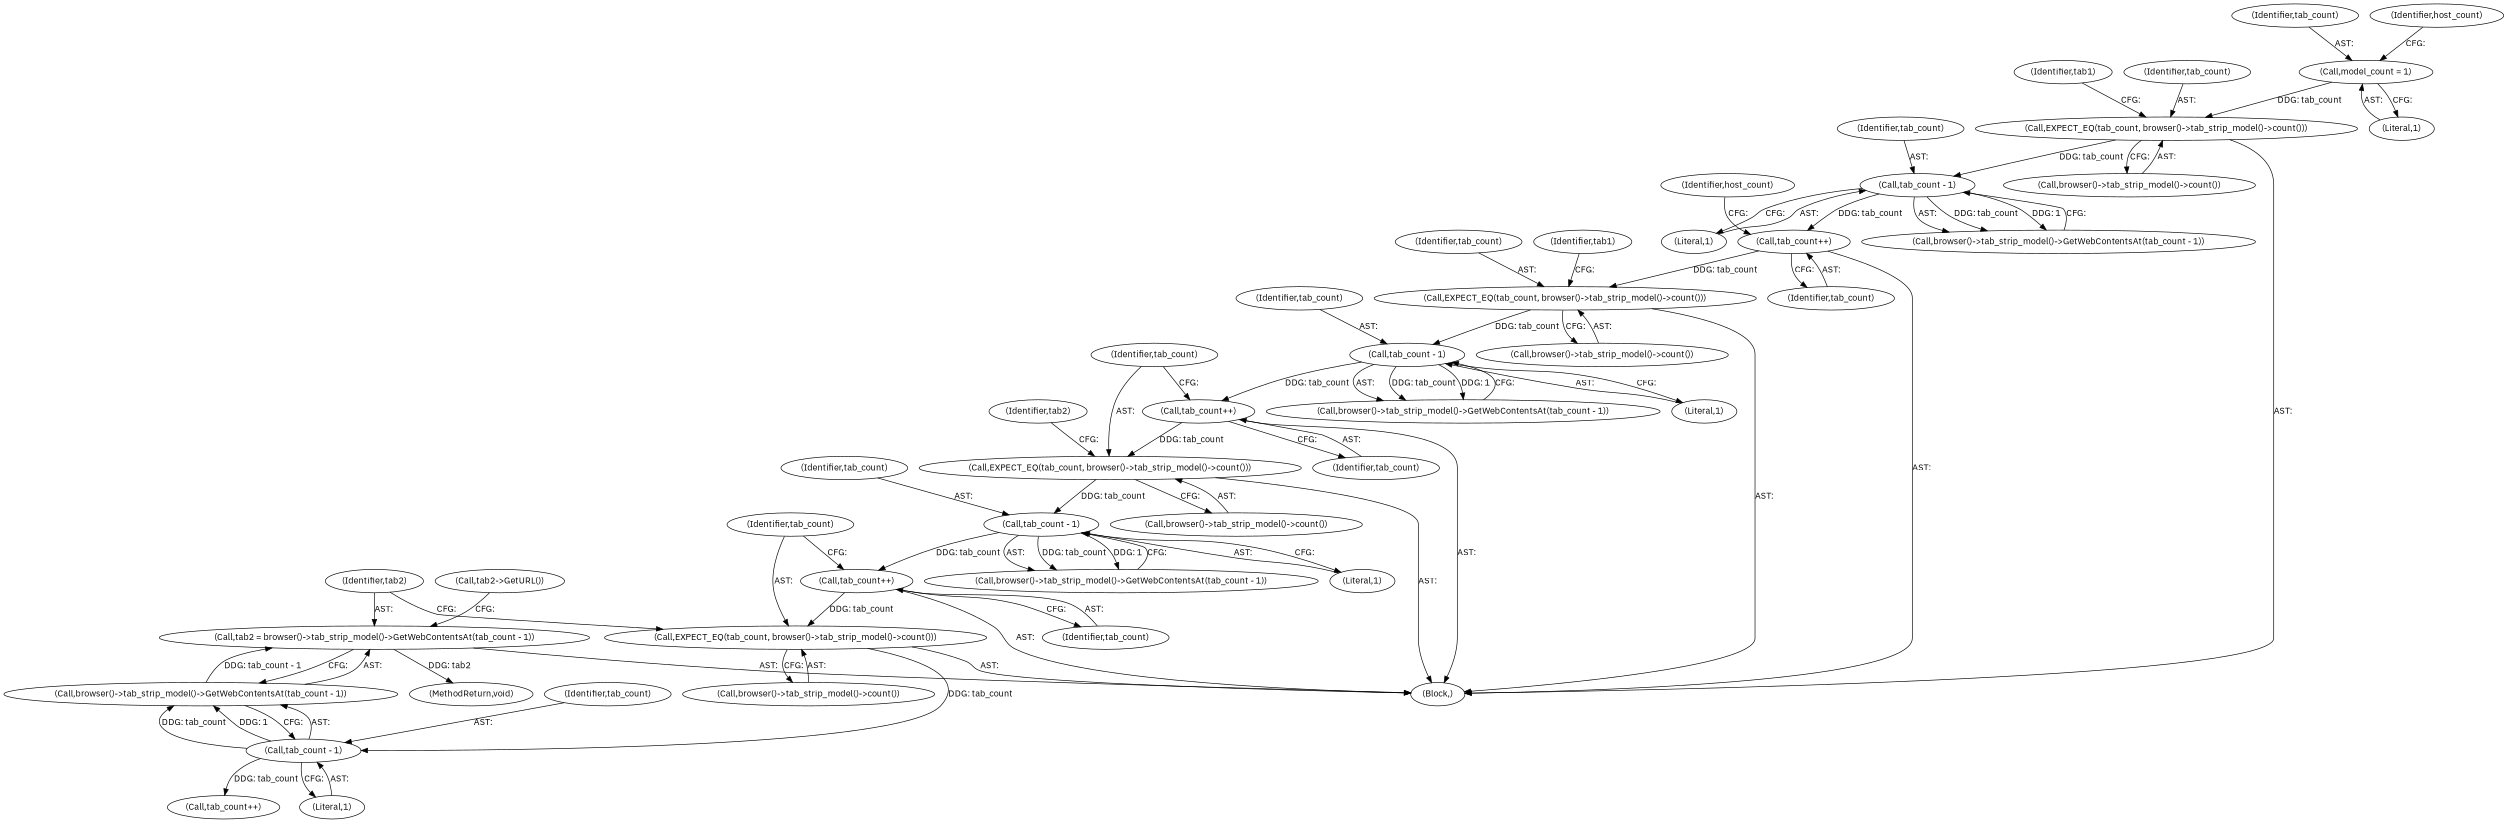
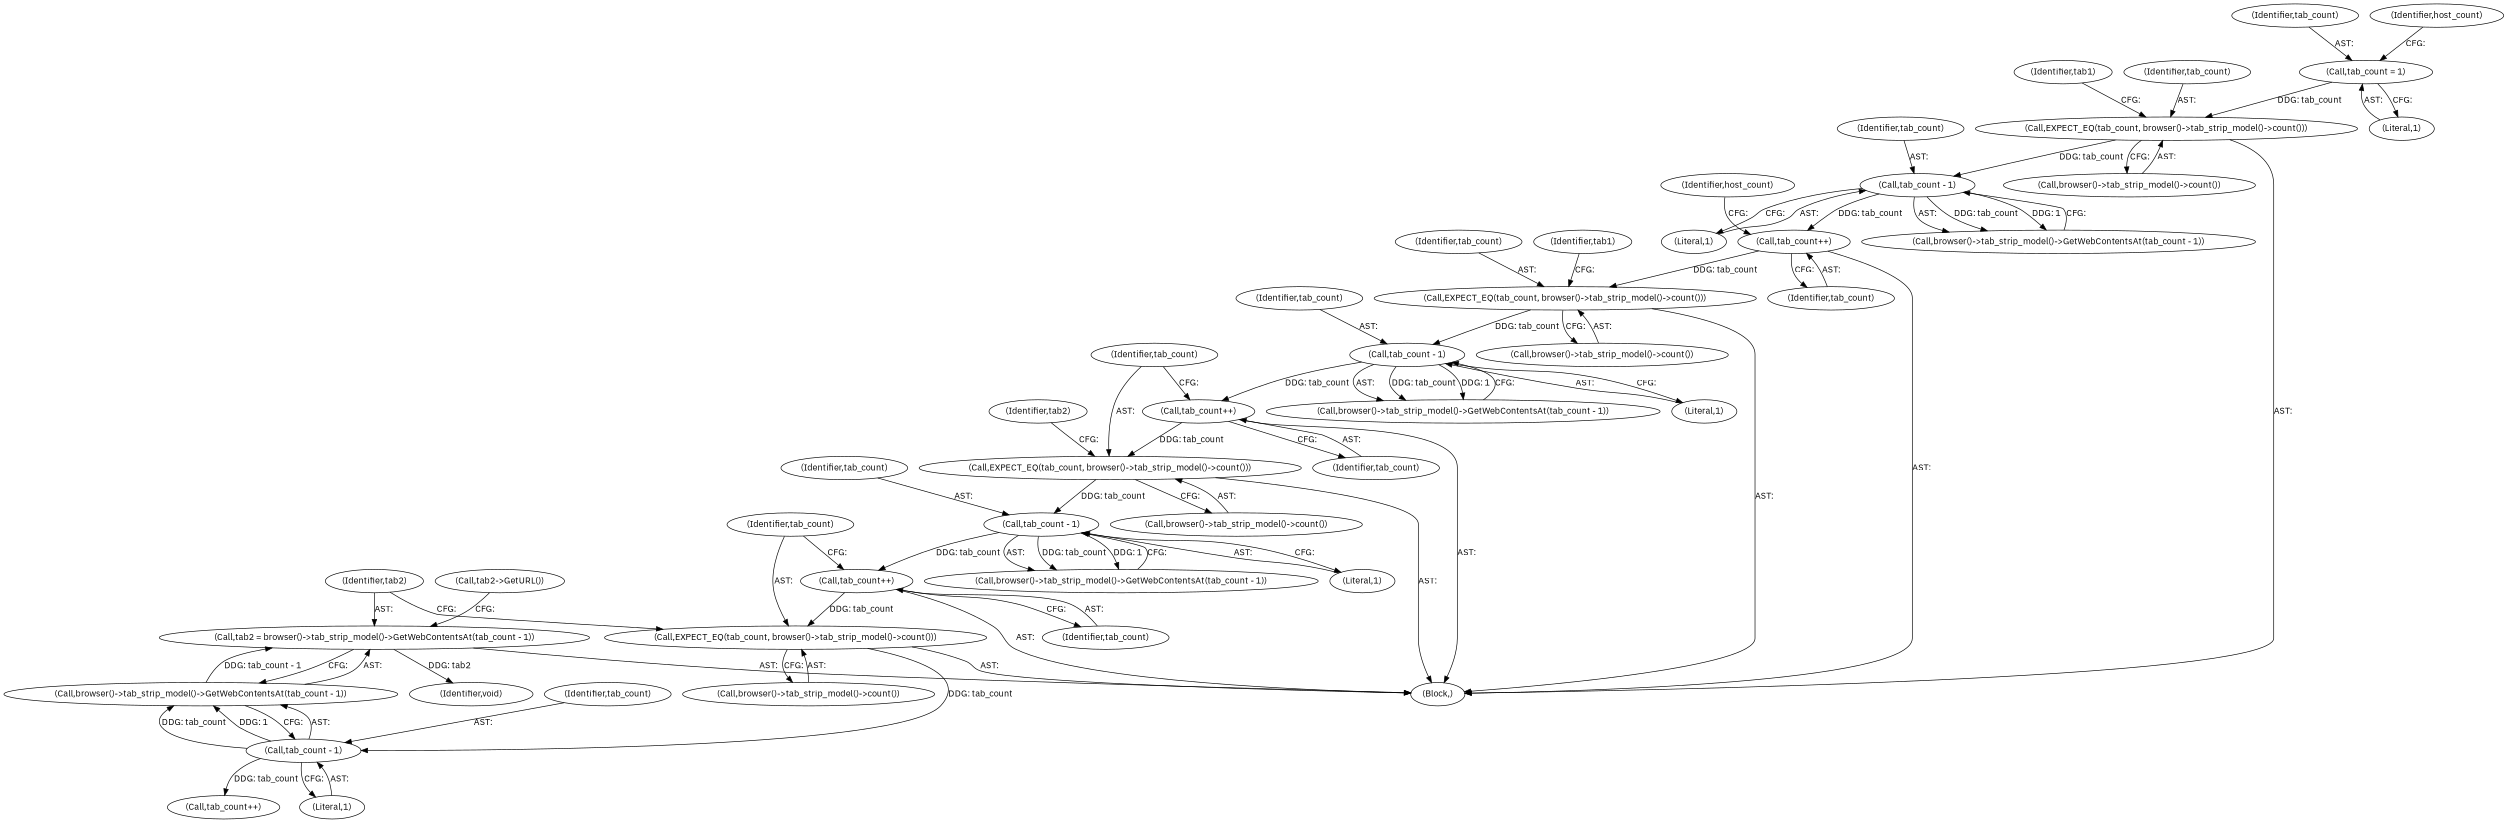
(2366, 72) -> (2366, 72)
(471, 694) -> (471, 694)
